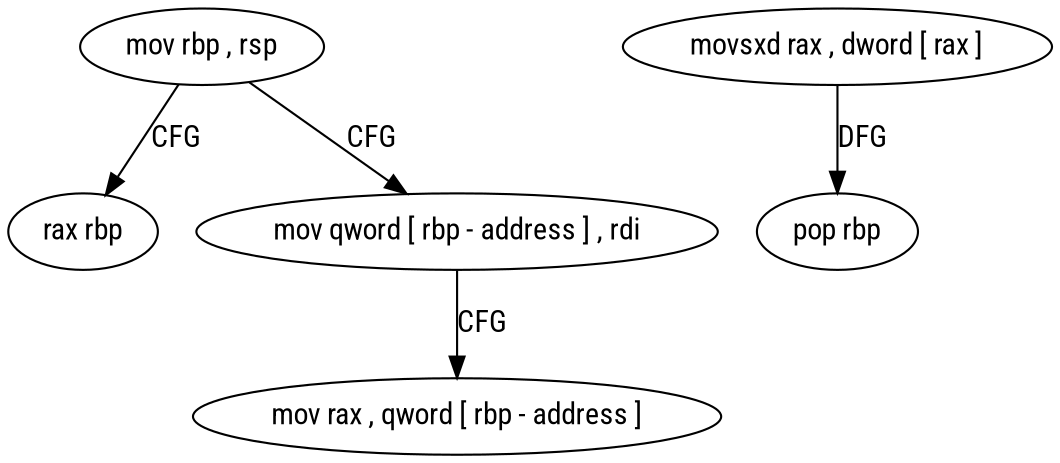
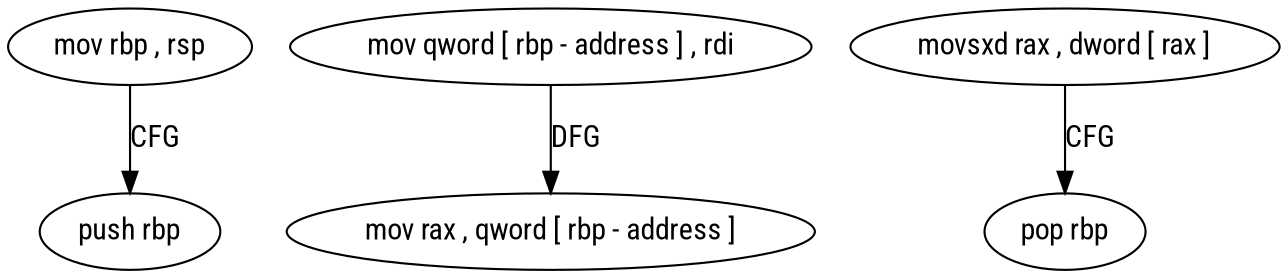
(319, 132) -> none
(863, 139) -> (1091, 139)
(83, 232) -> (130, 232)
(483, 324) -> (576, 139)
